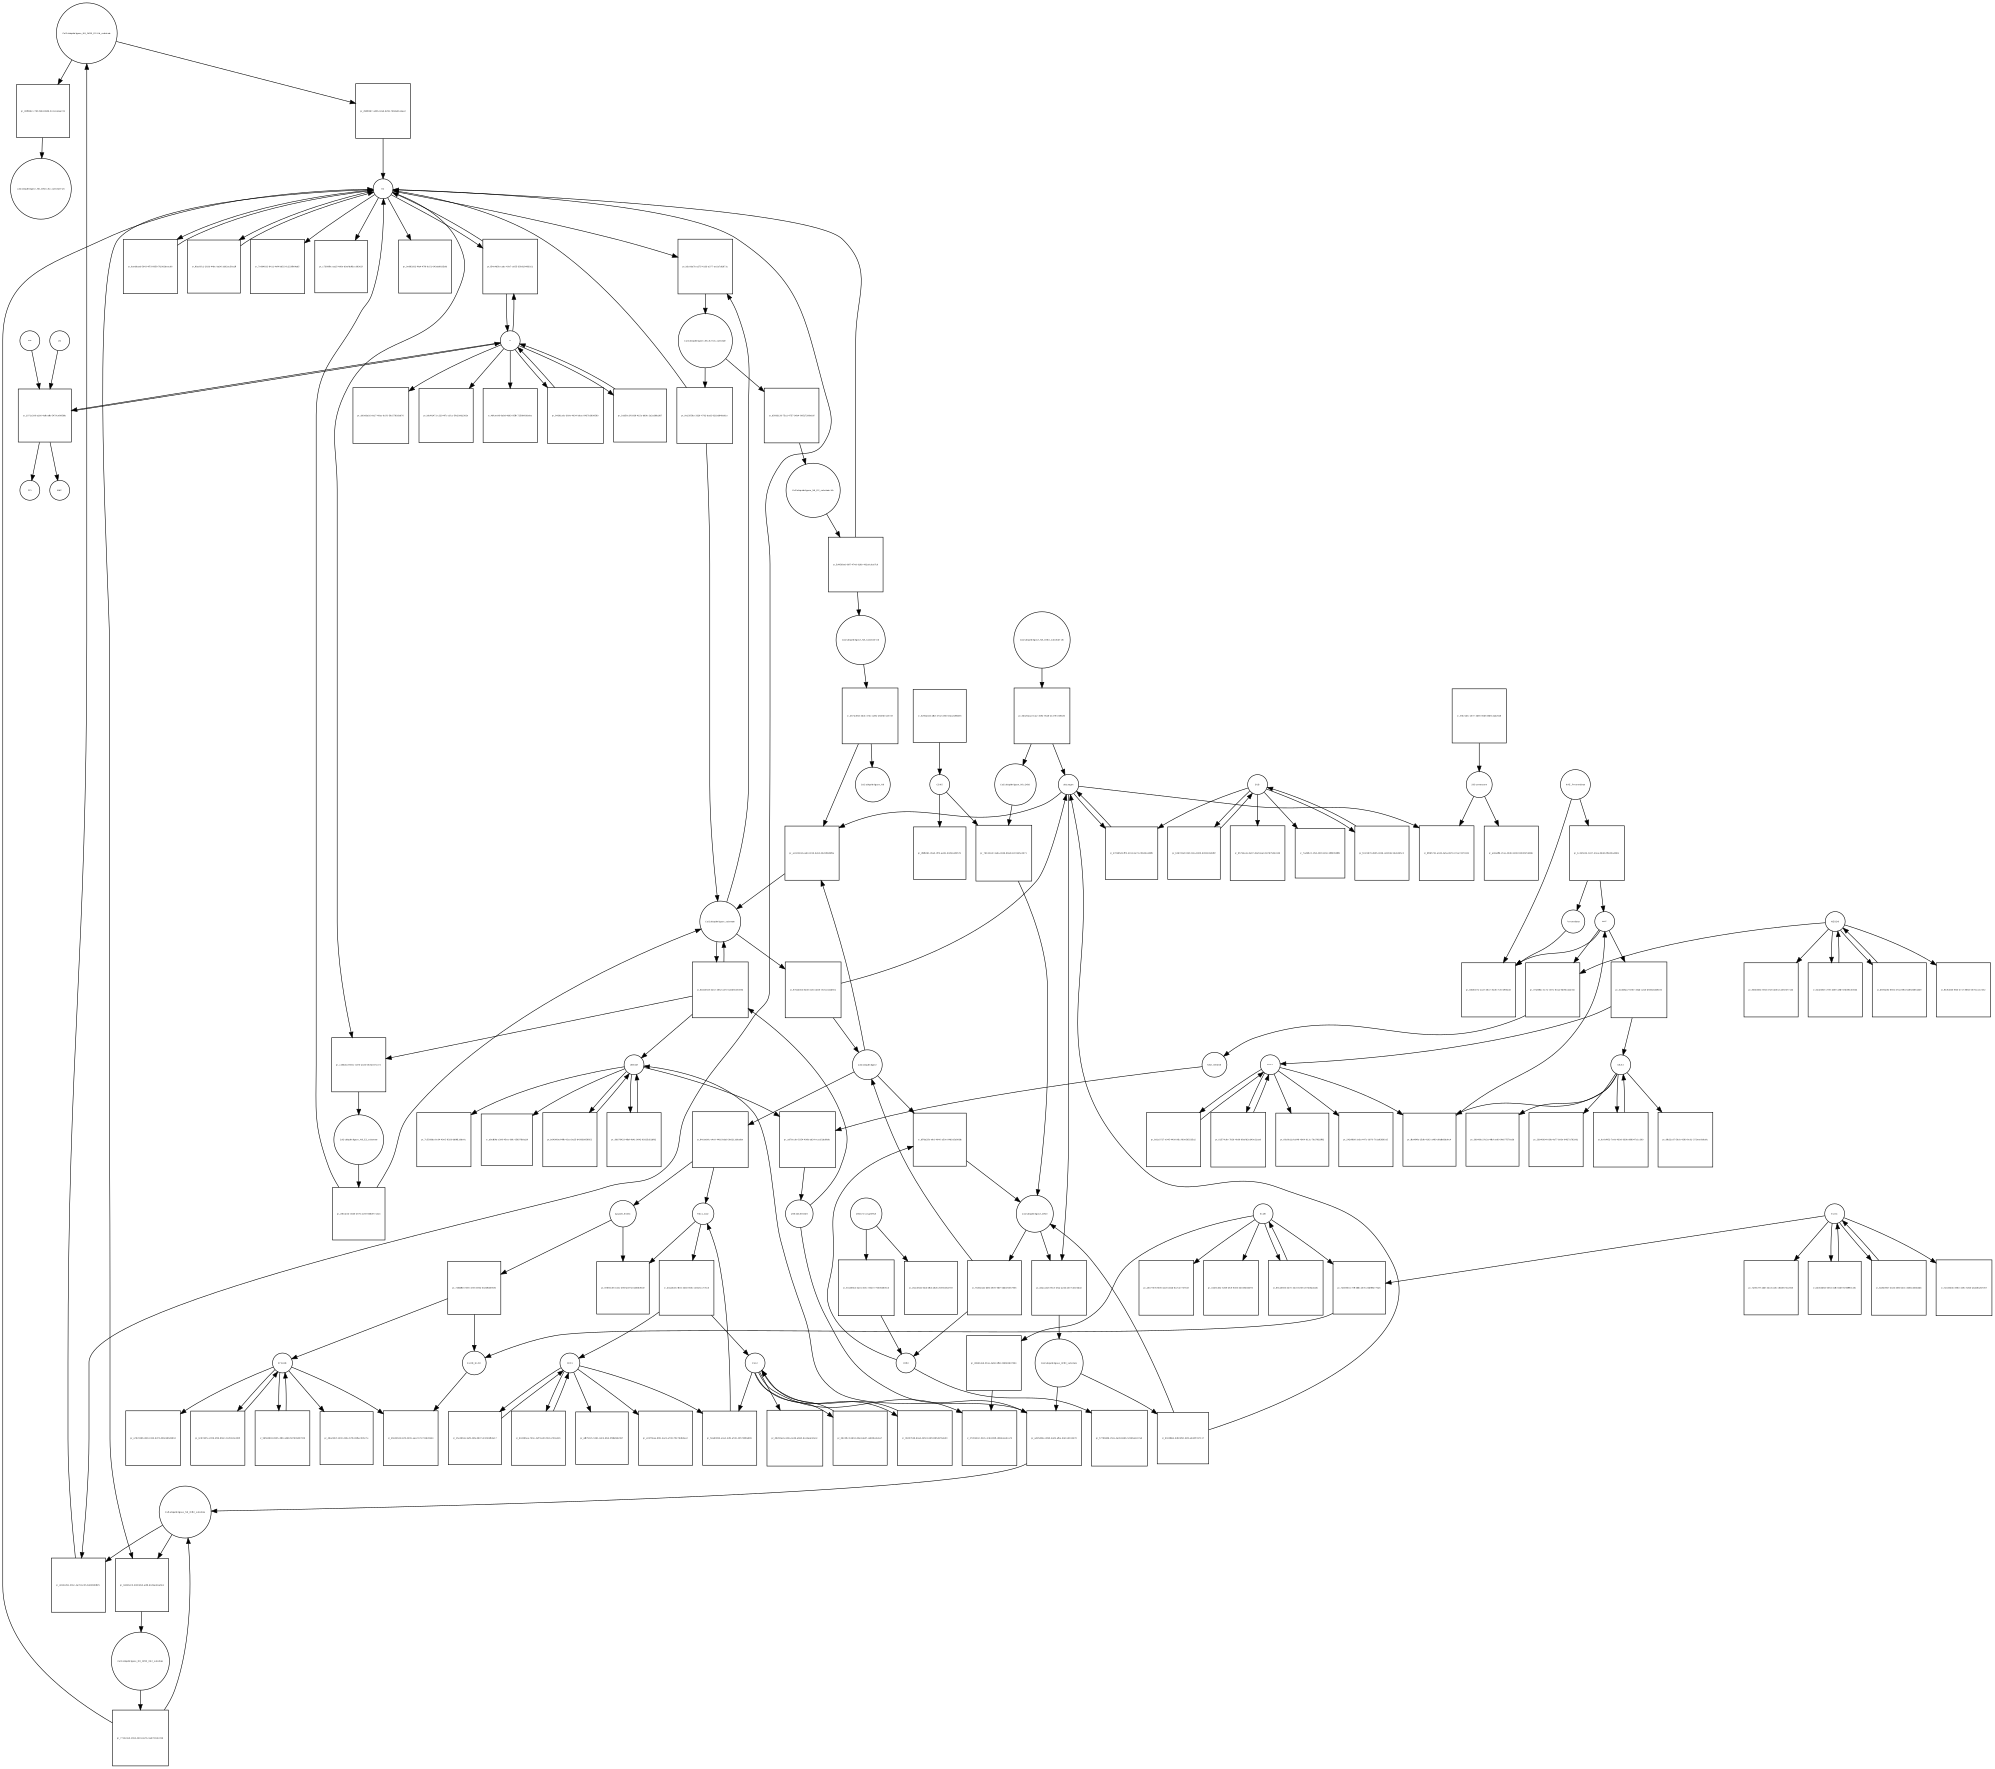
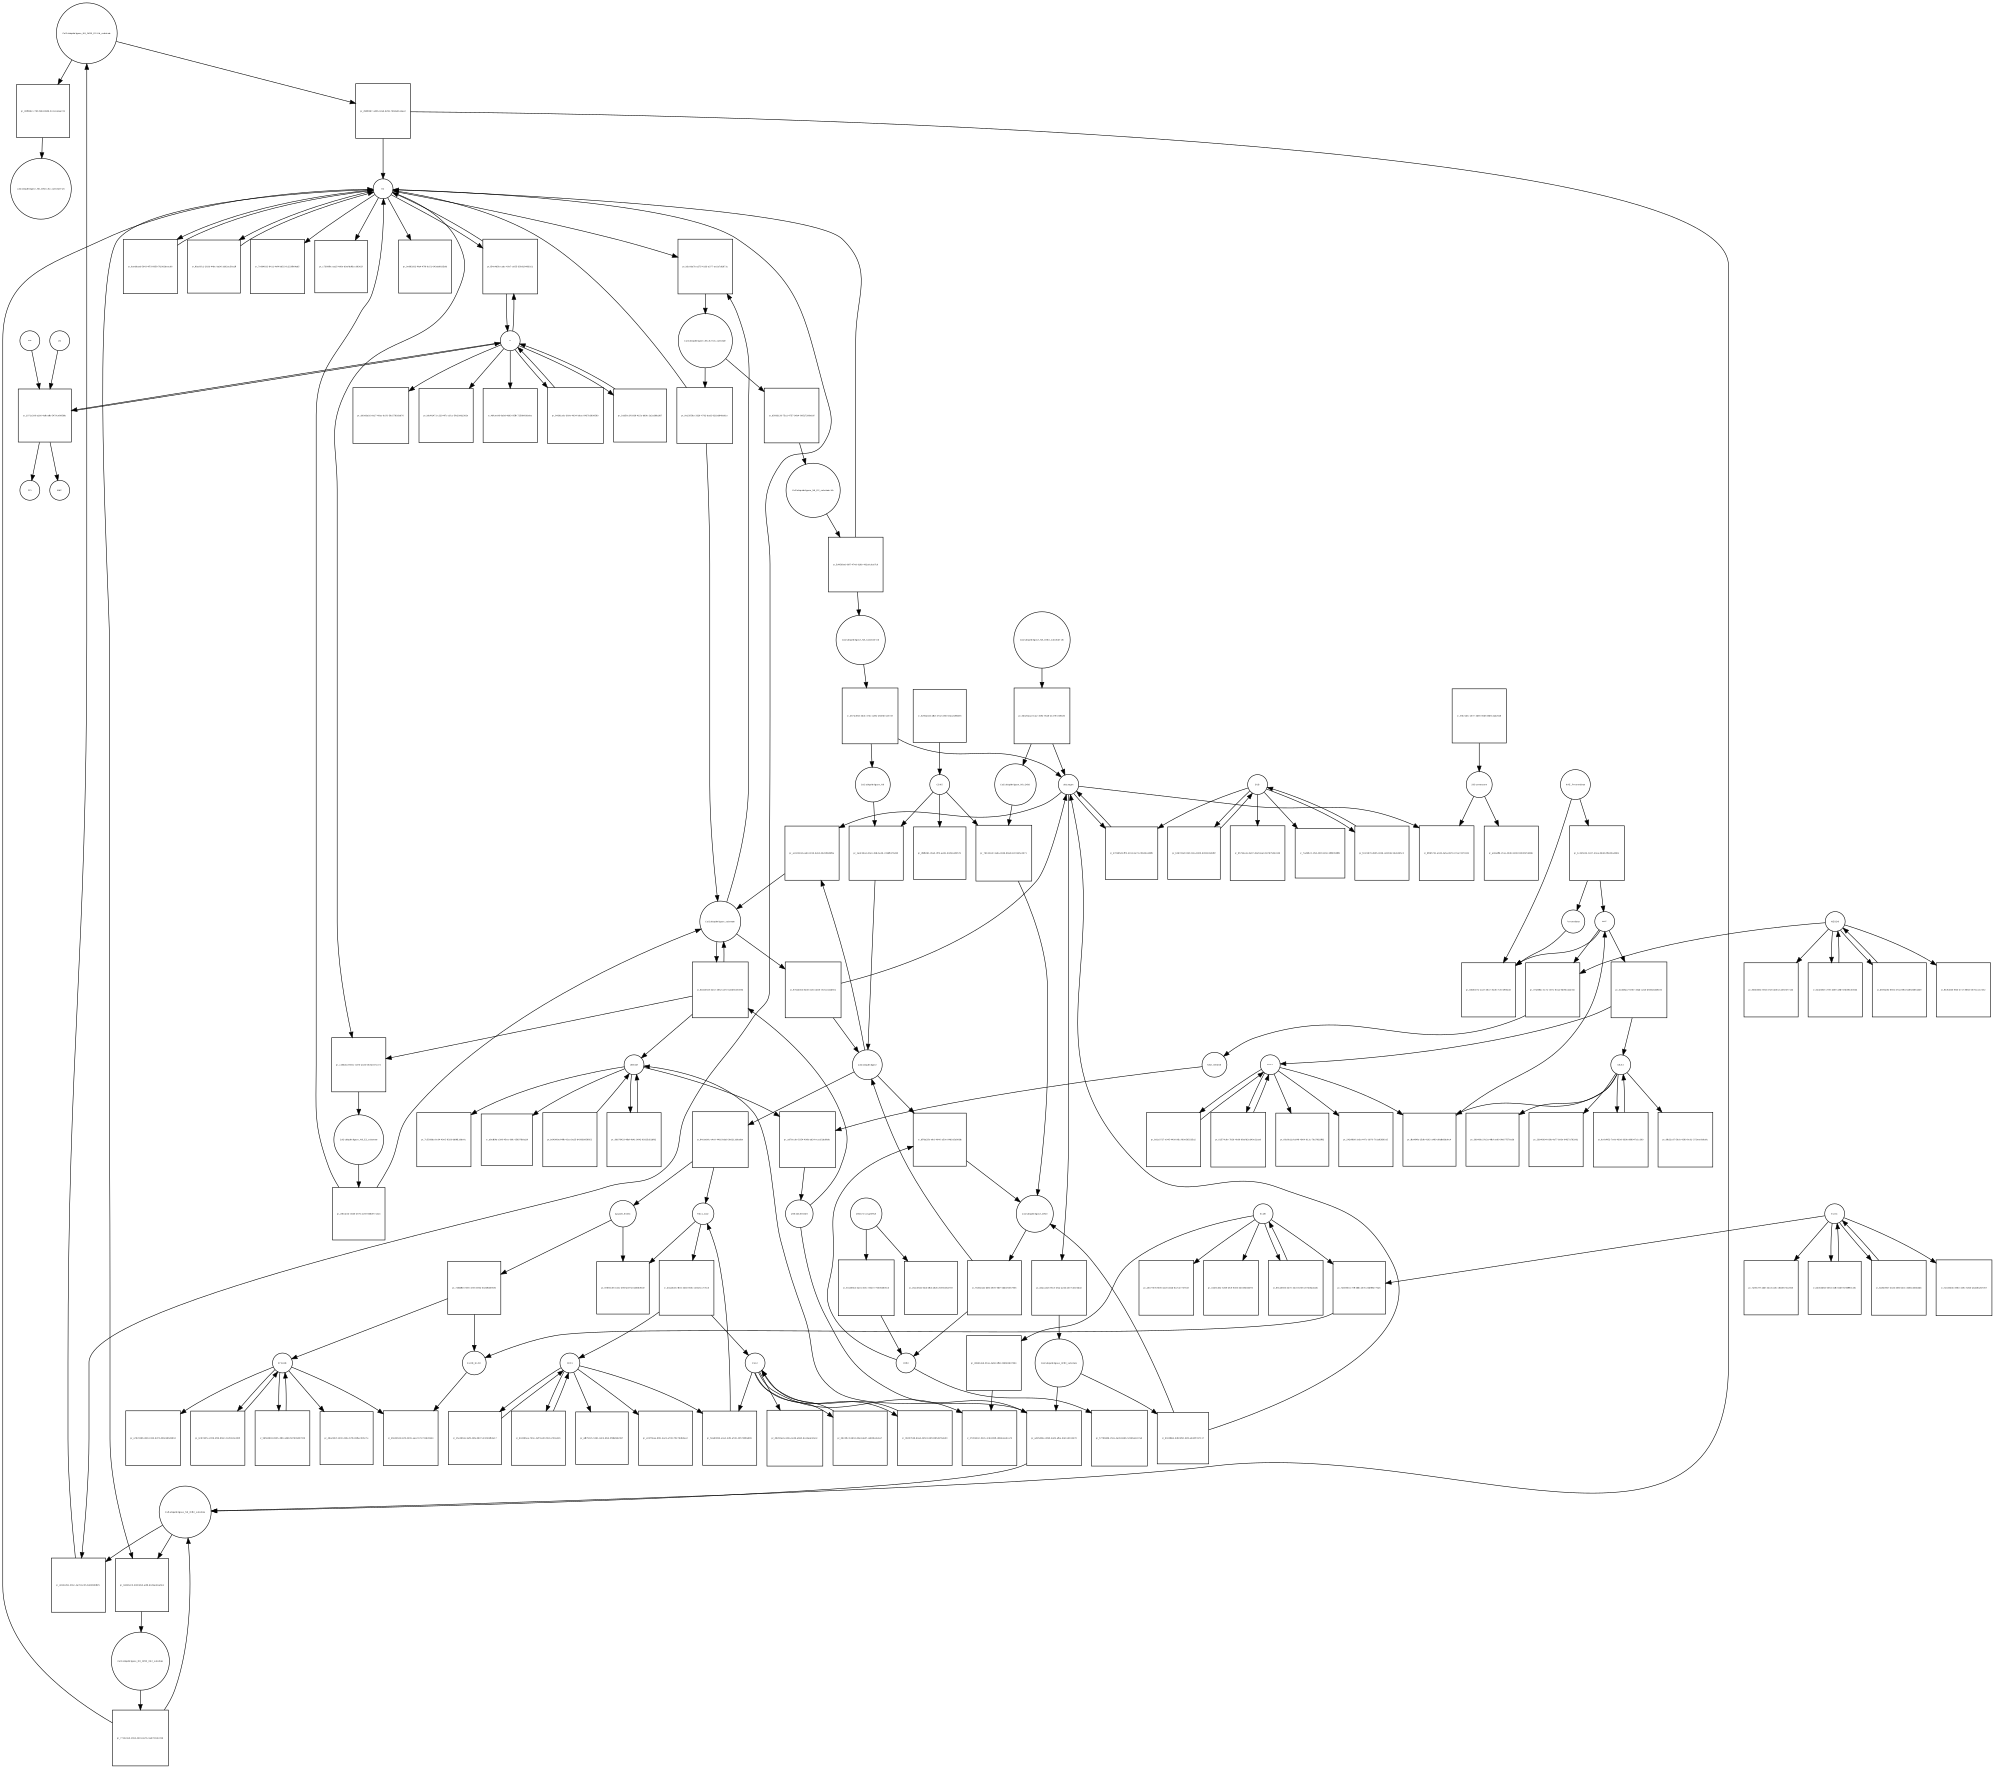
(842, 782) -> (978, 753)
none -> (876, 853)
none -> (1729, 940)
(609, 1090) -> none
(1044, 1243) -> none
